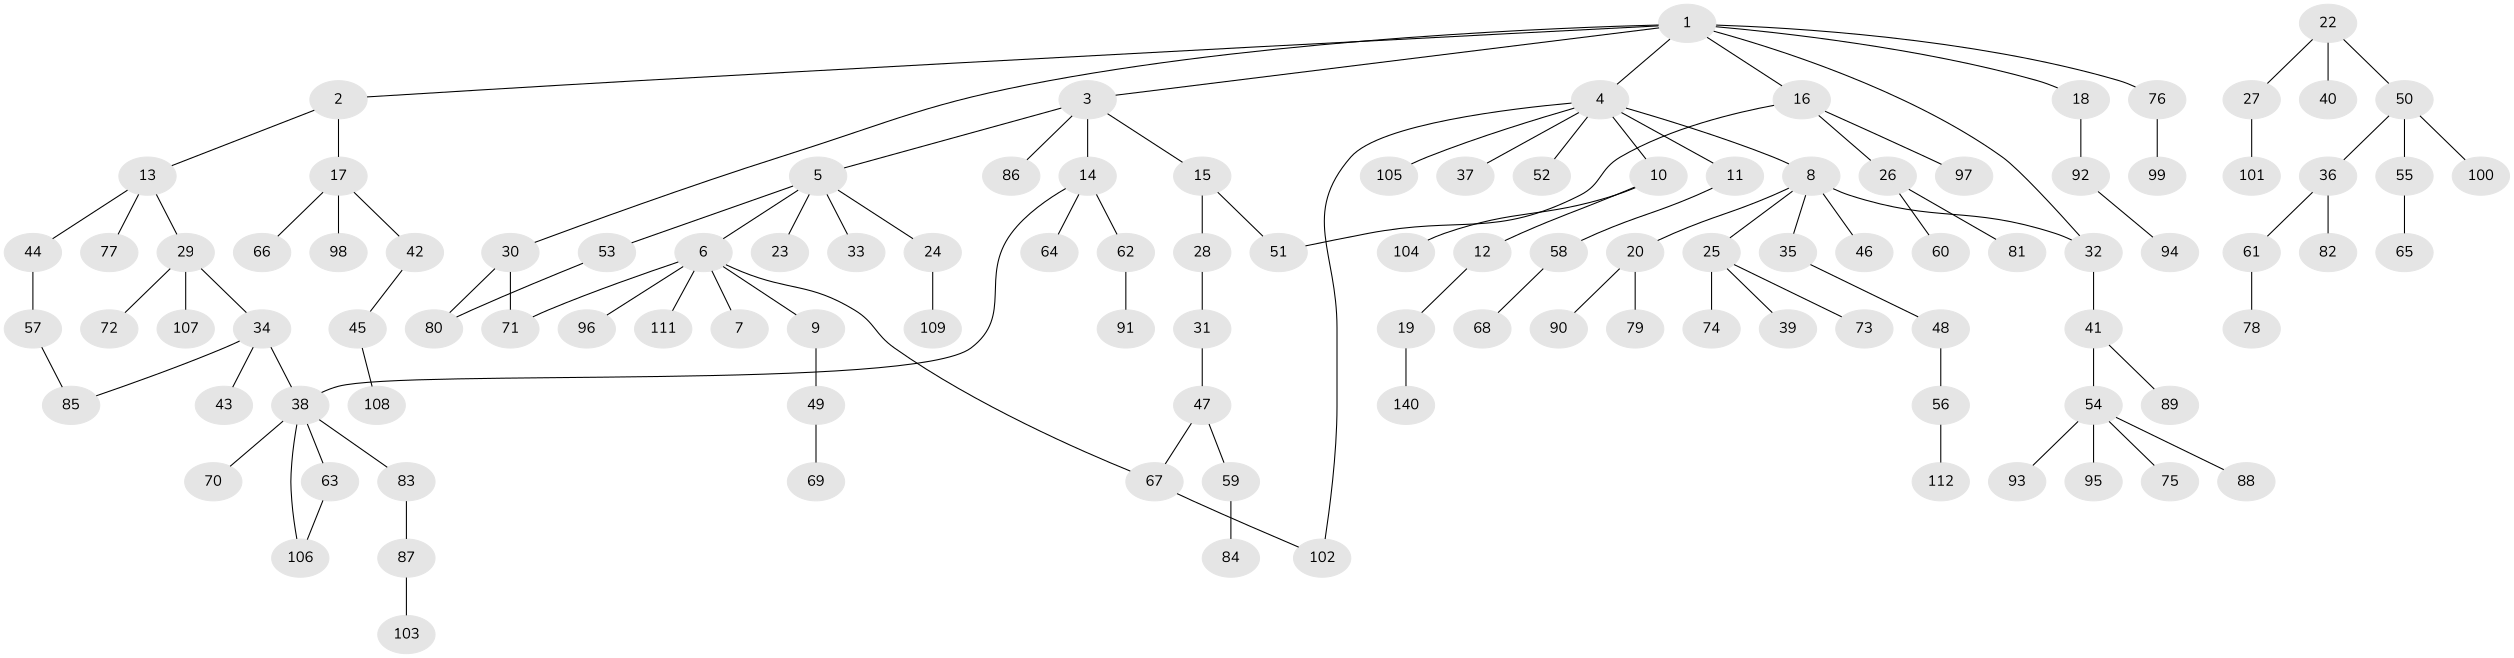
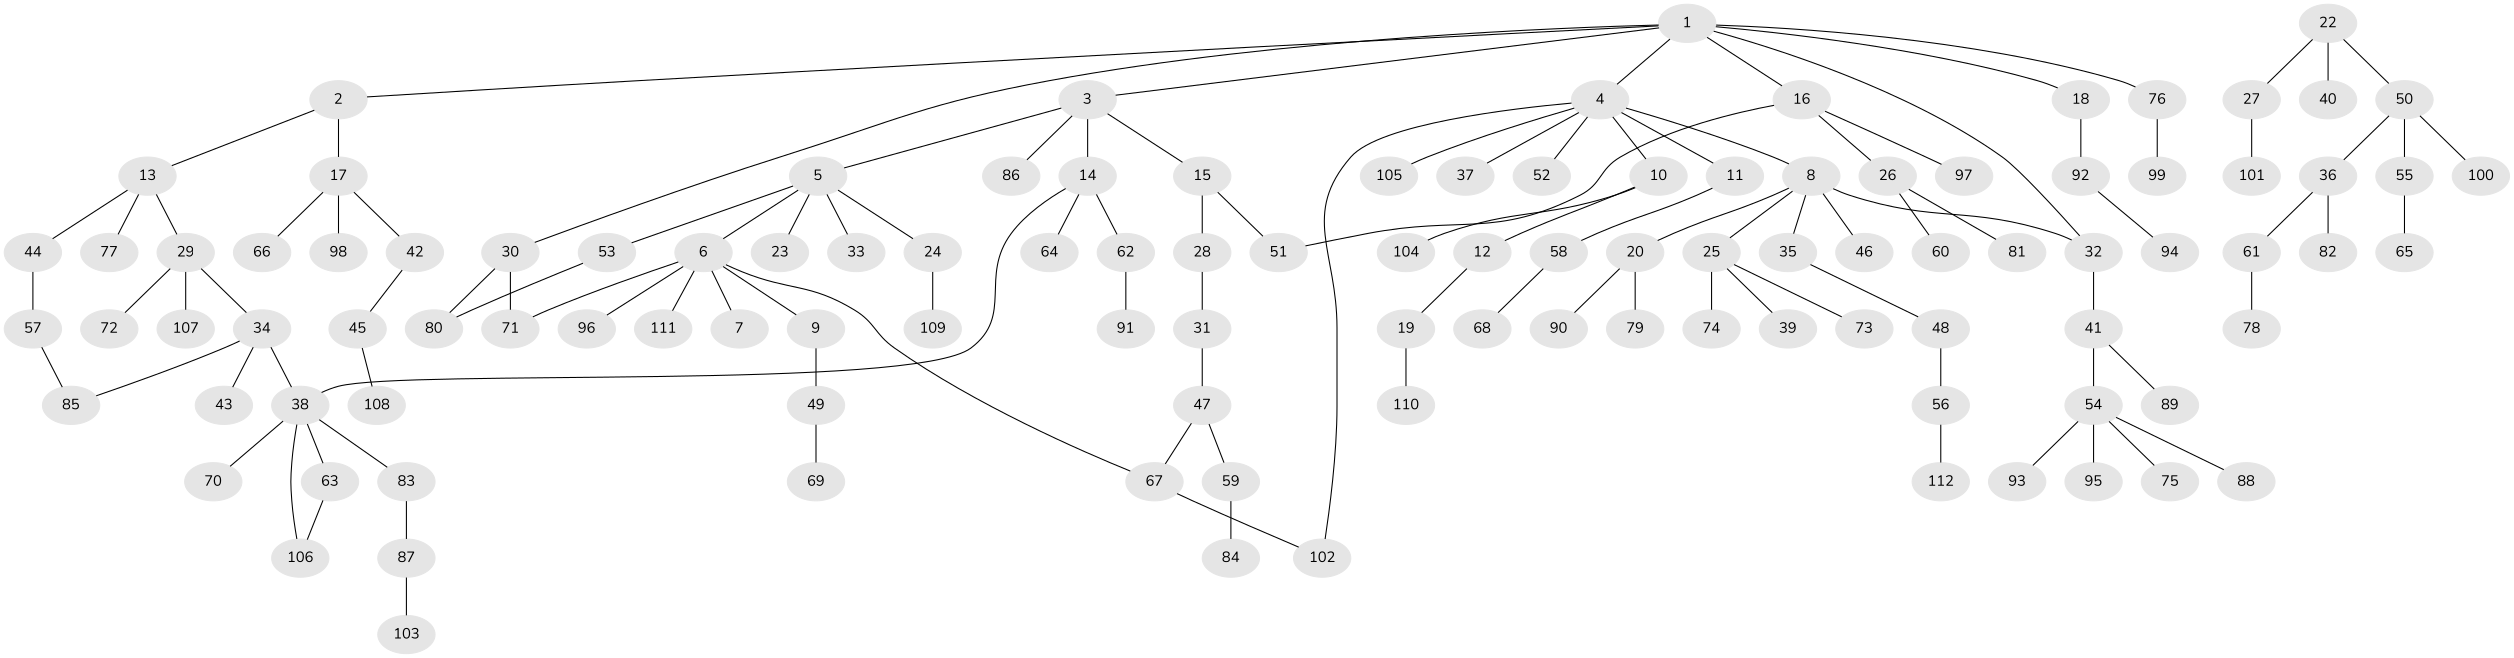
(1406, 405) -> (1406, 405)
